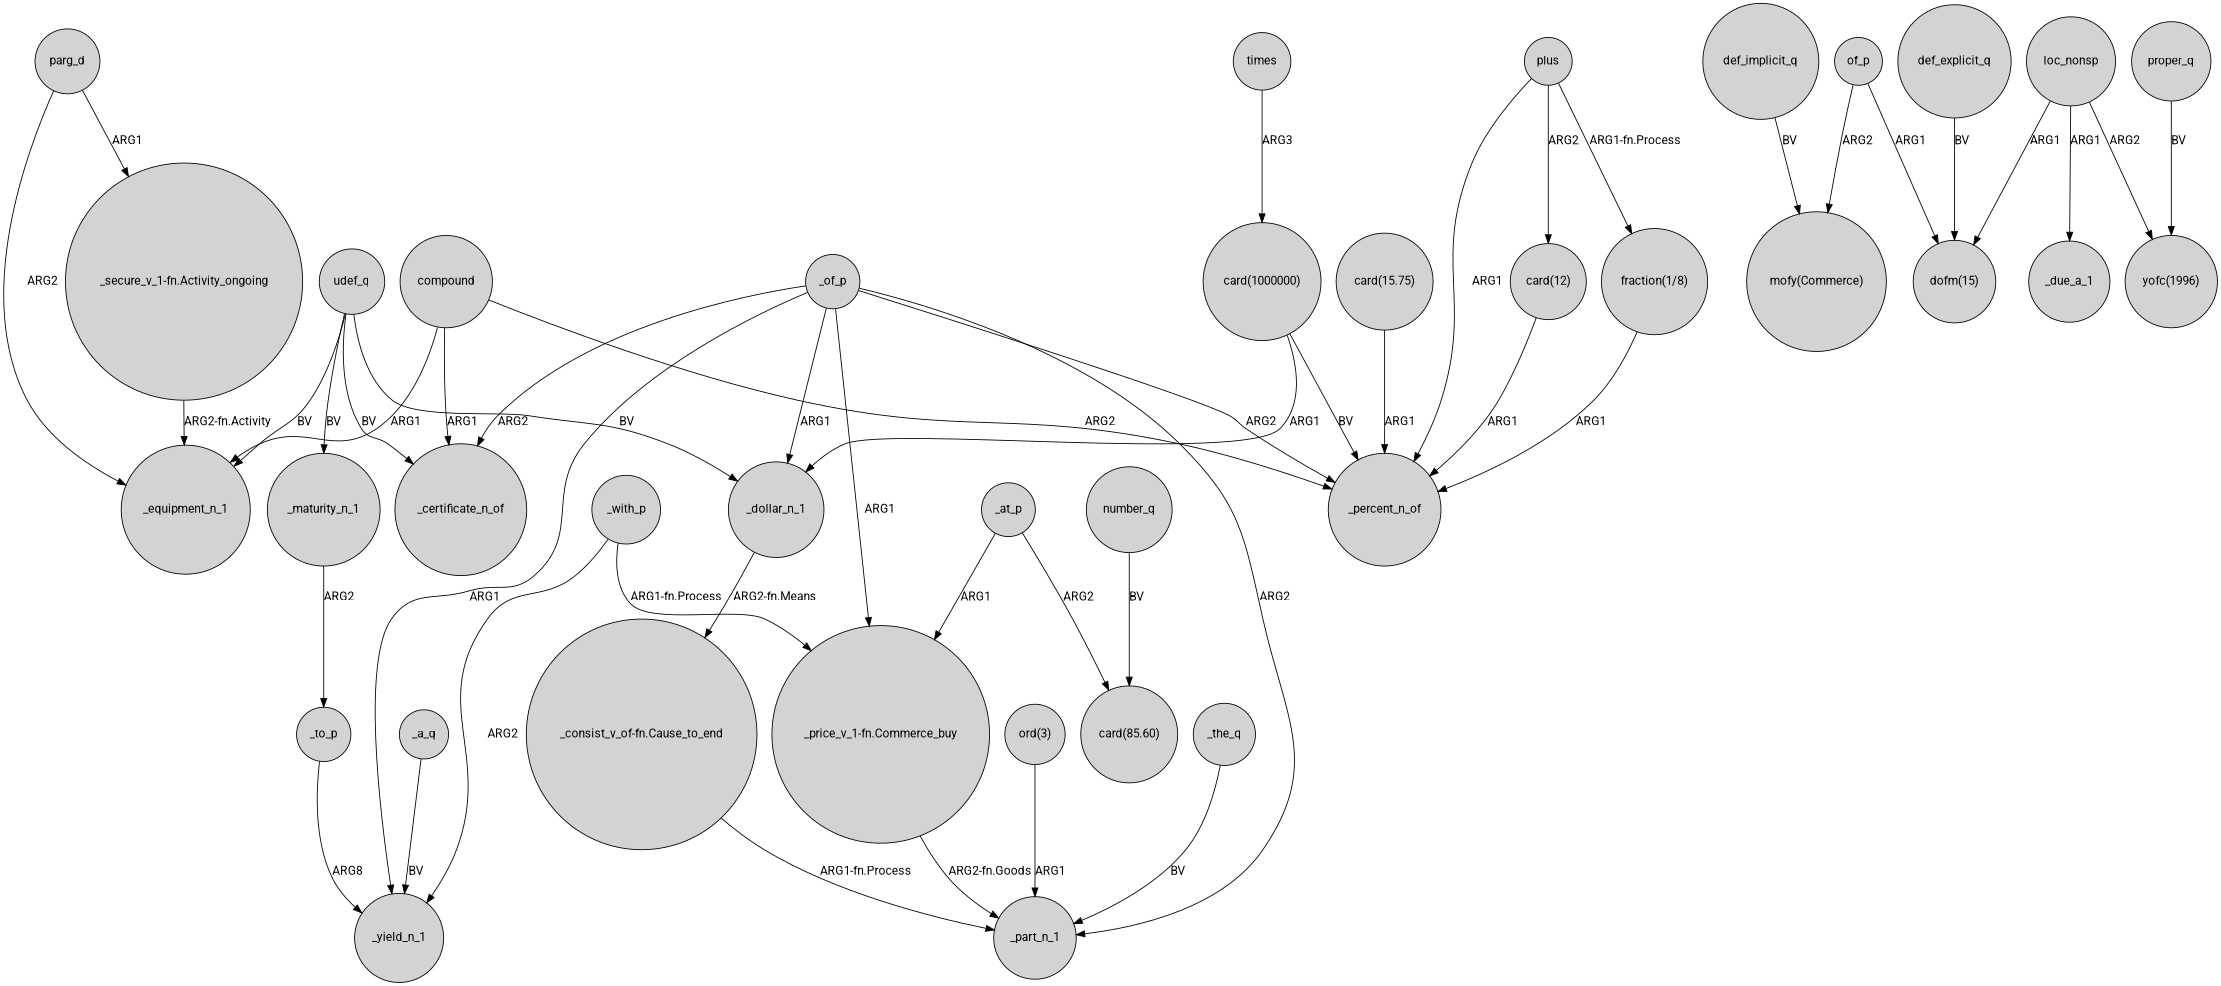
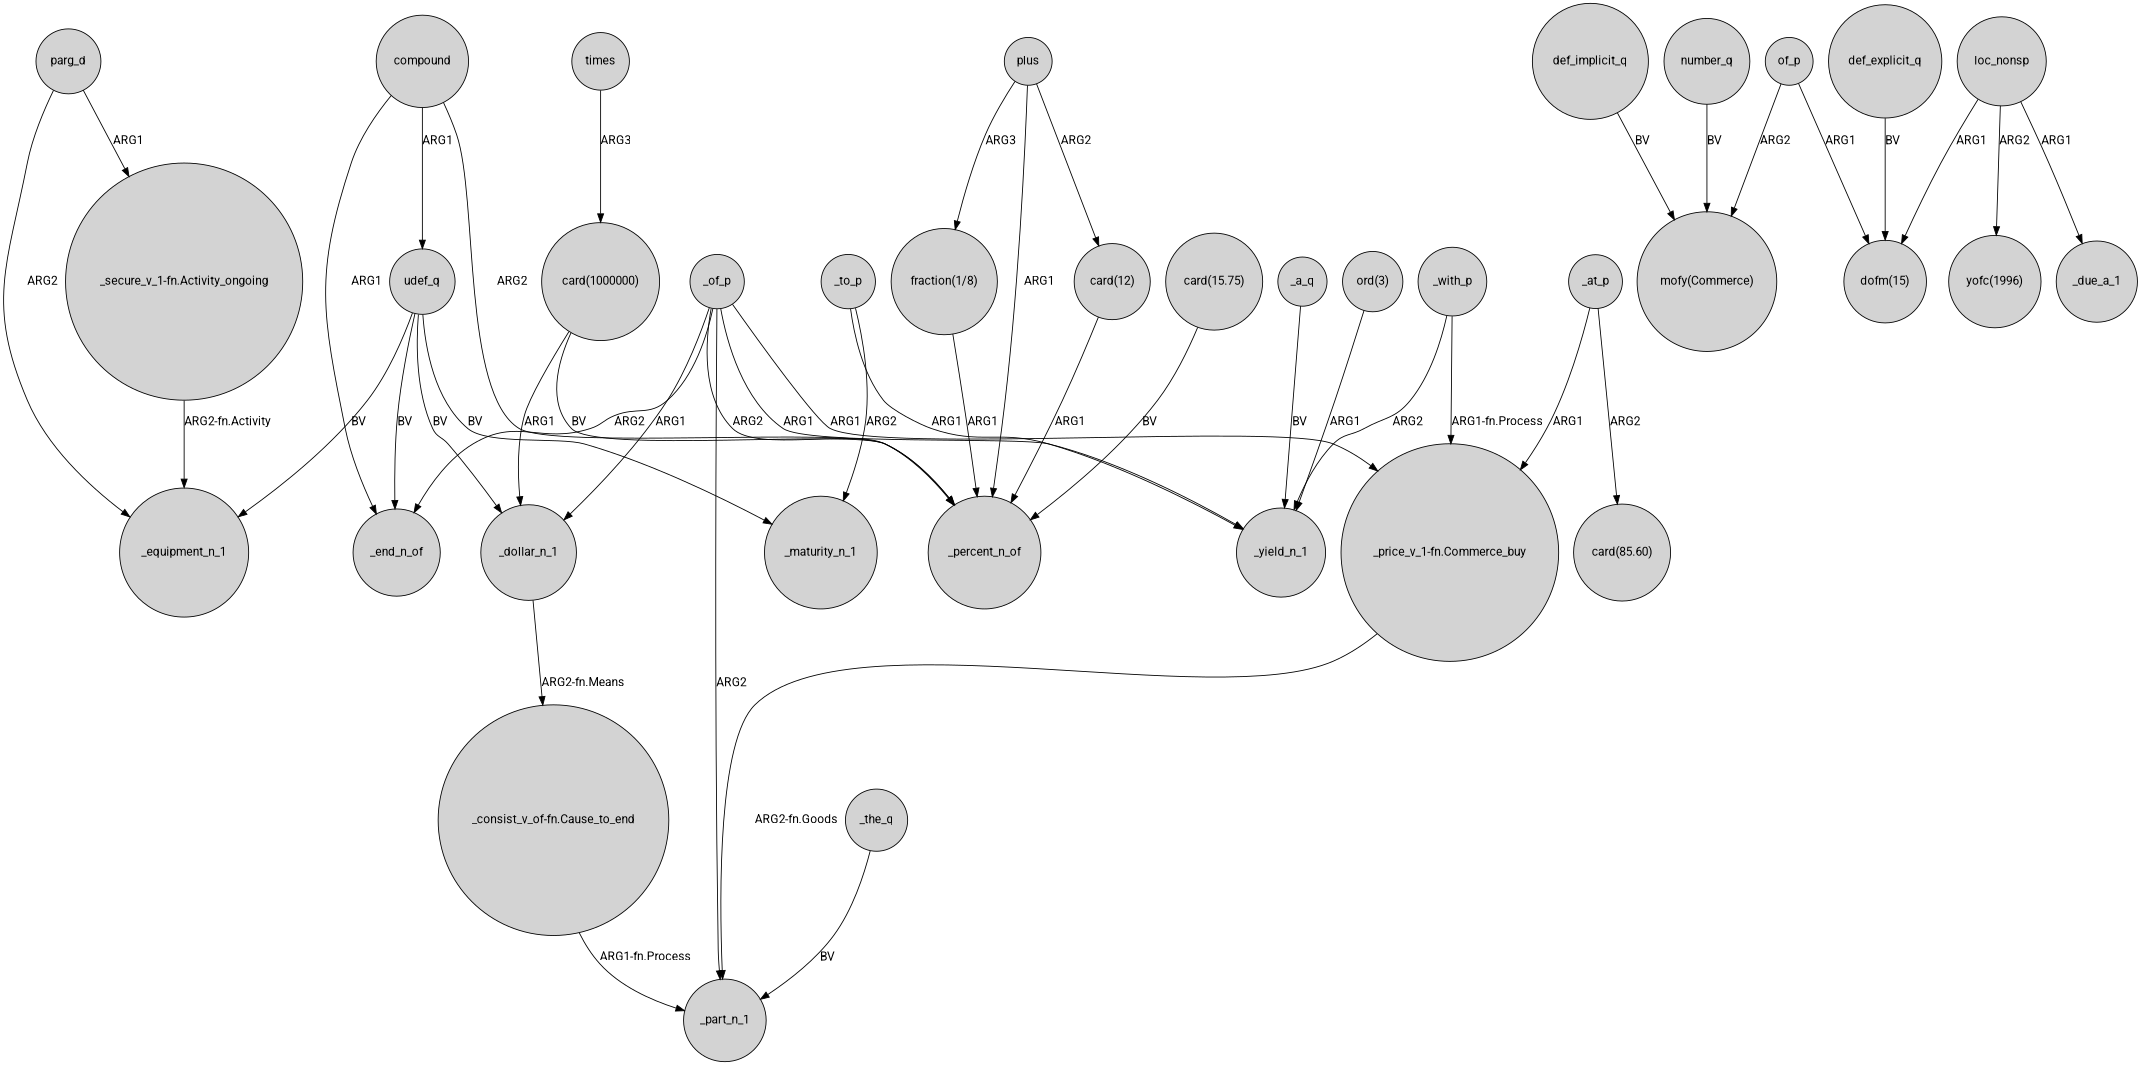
(2171, 61) -> none
(1635, 141) -> (1001, 141)
(1400, 422) -> (1150, 422)
(359, 437) -> (422, 174)
(461, 510) -> (397, 553)
(1129, 615) -> (1707, 154)
(324, 632) -> (867, 401)
(1035, 826) -> (1333, 407)
(348, 872) -> (947, 422)
